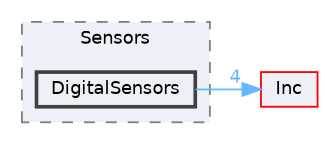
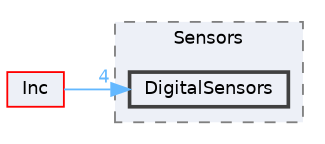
(221, 89) -> (87, 89)
